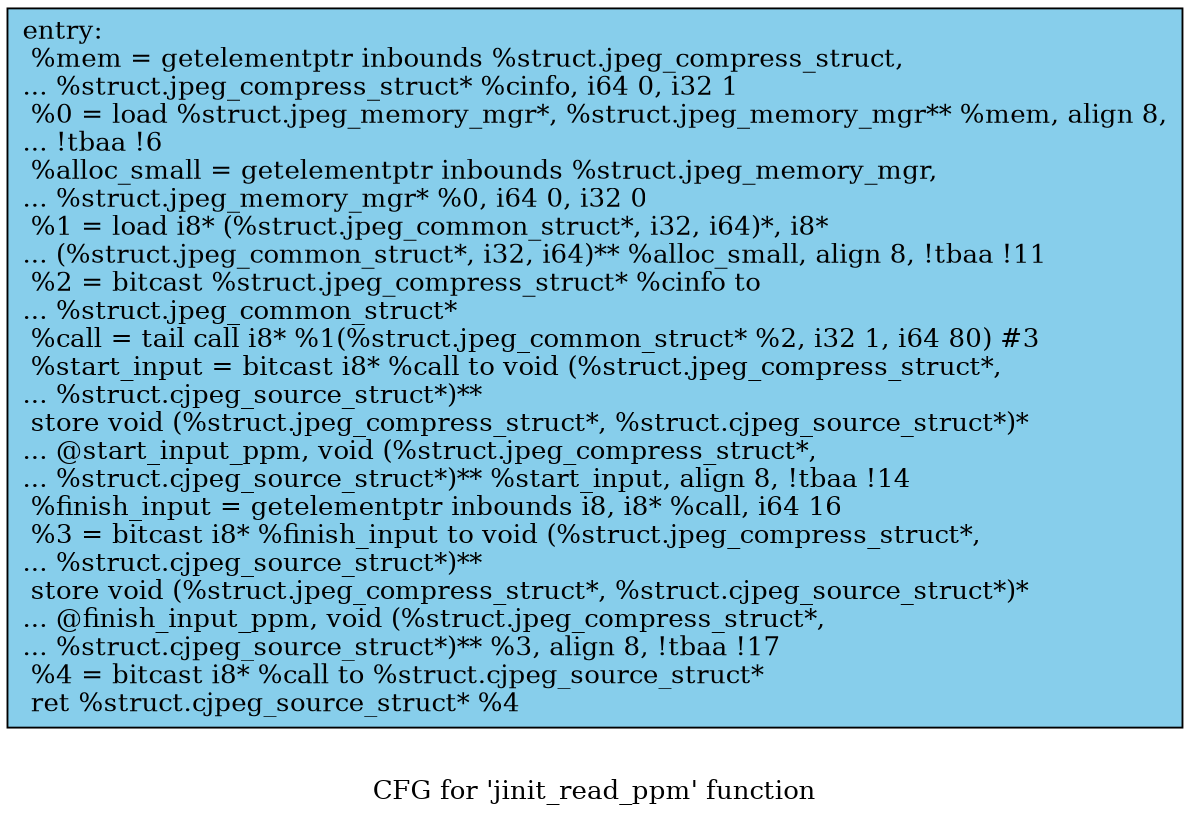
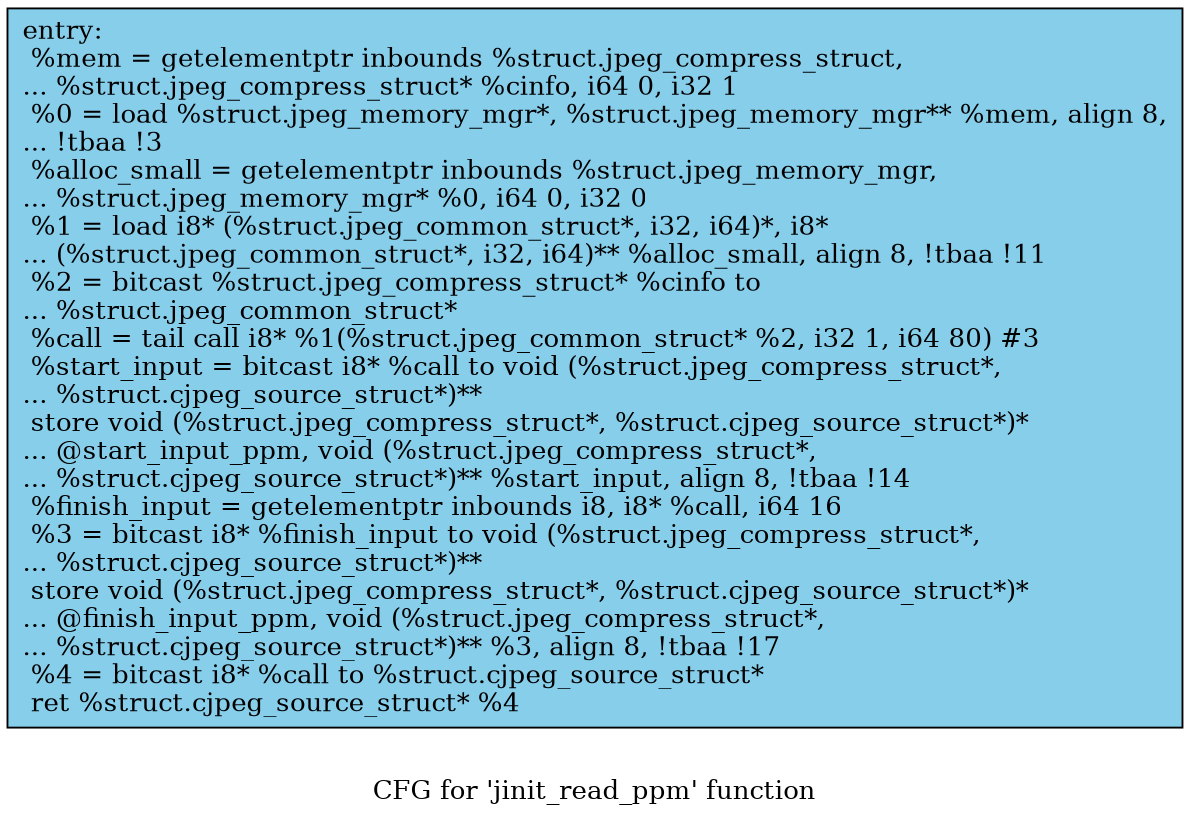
(93, 143) -> (93, 143)
